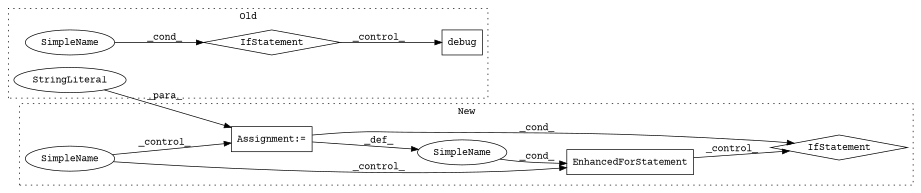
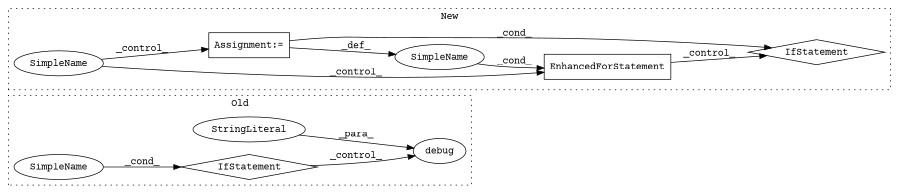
(462, 42) -> (440, 151)
(168, 109) -> (353, 141)
